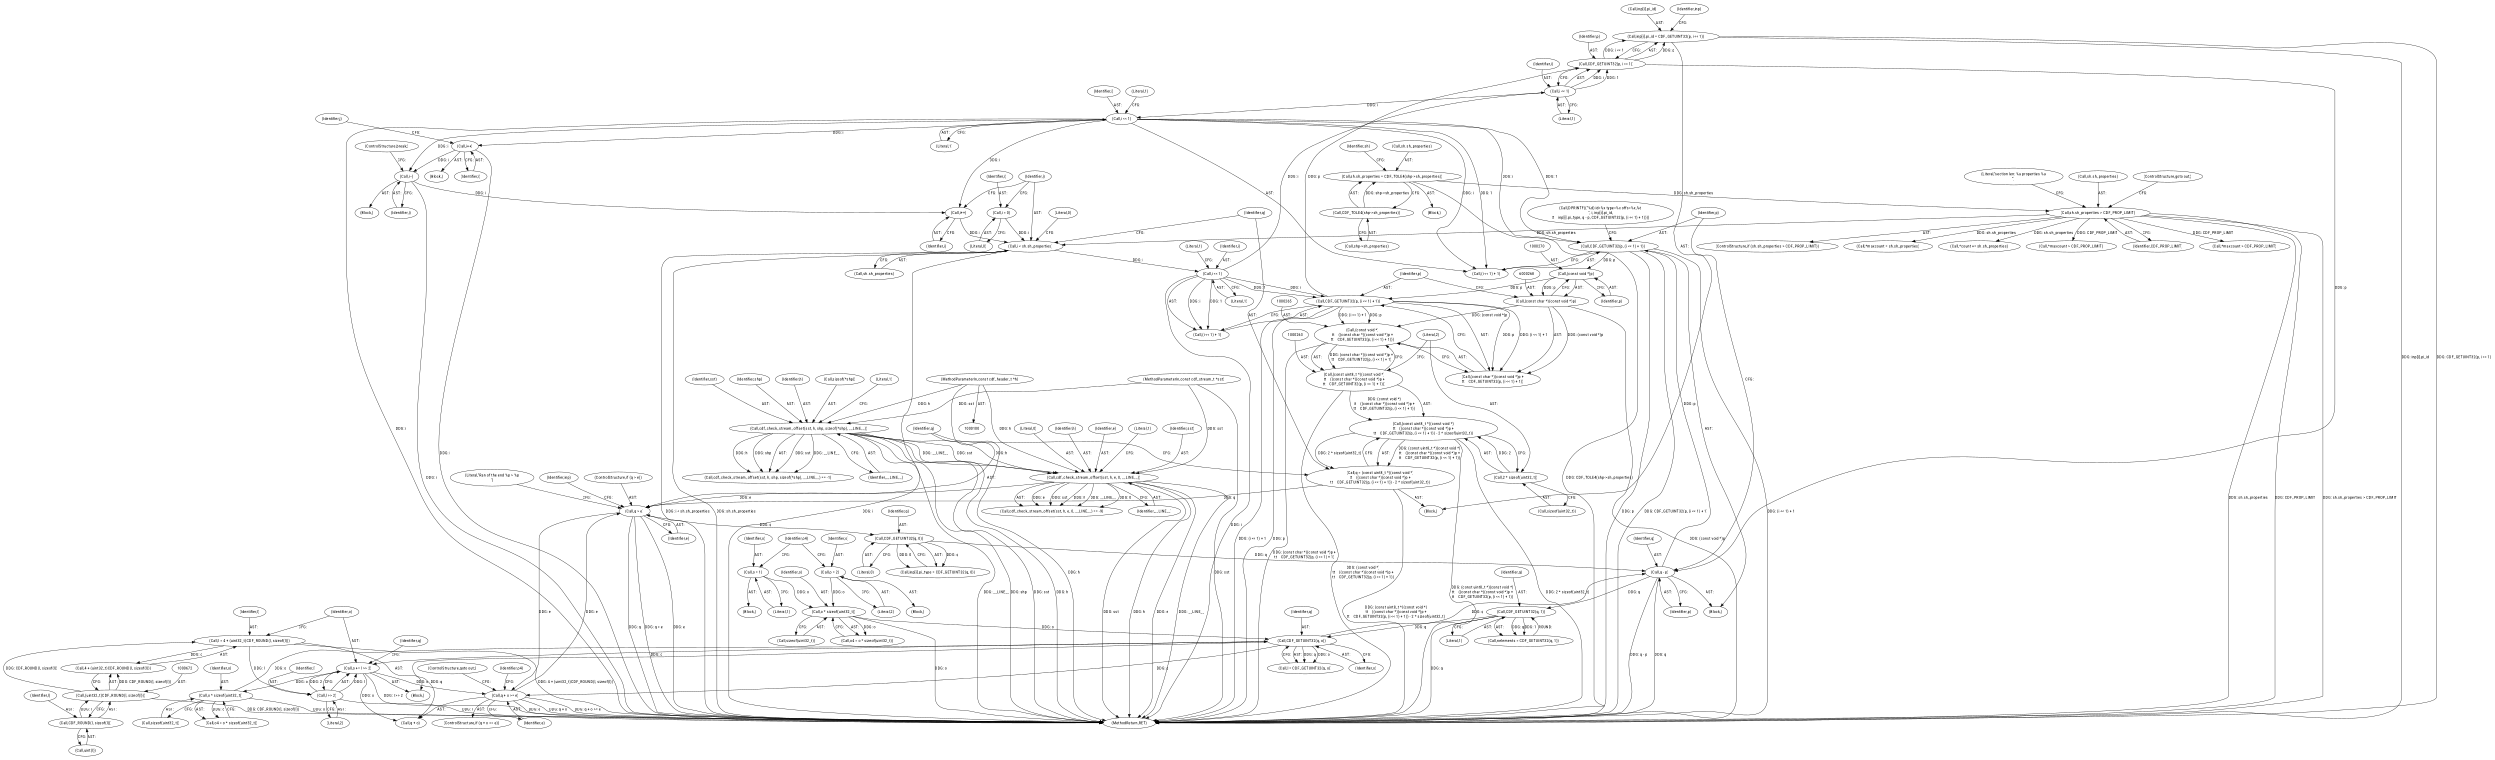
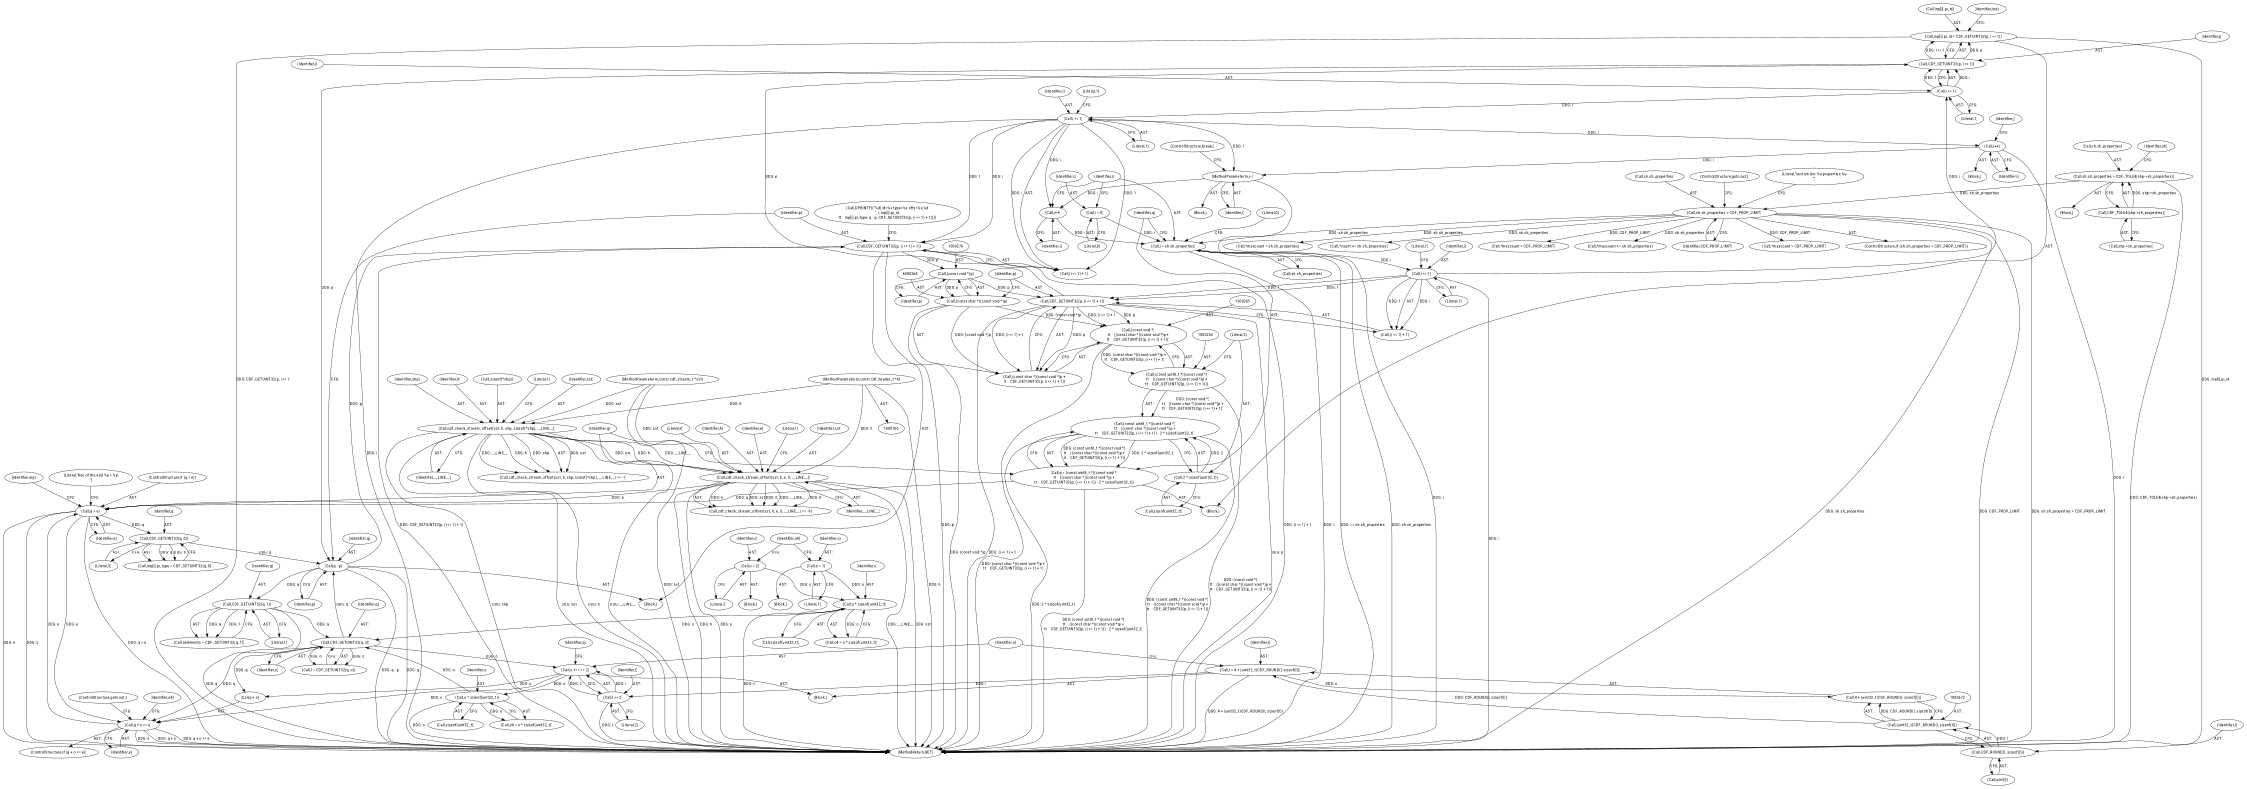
(407, 177) -> (1233, 177)
none -> (1621, 246)
(1546, 627) -> (250, 624)
(452, 702) -> (200, 714)
(625, 718) -> none
(724, 719) -> none
